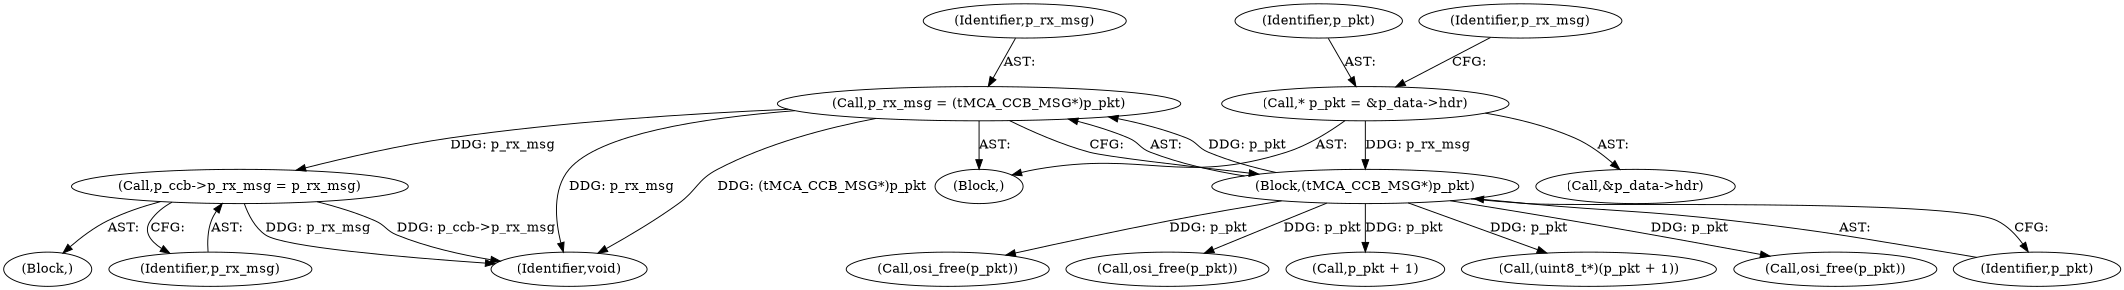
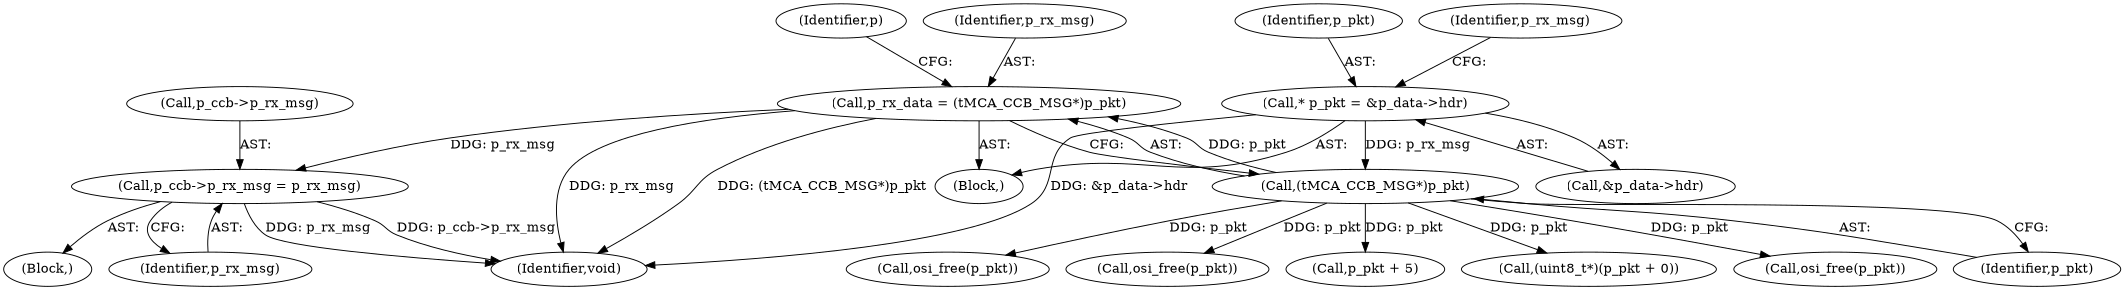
none -> (841, 21)
none -> (240, 104)
(979, 104) -> (979, 104)
none -> (1507, 147)
(1365, 186) -> (1365, 186)
none -> (977, 225)
(1365, 269) -> (1365, 269)
(1589, 269) -> (1589, 269)
